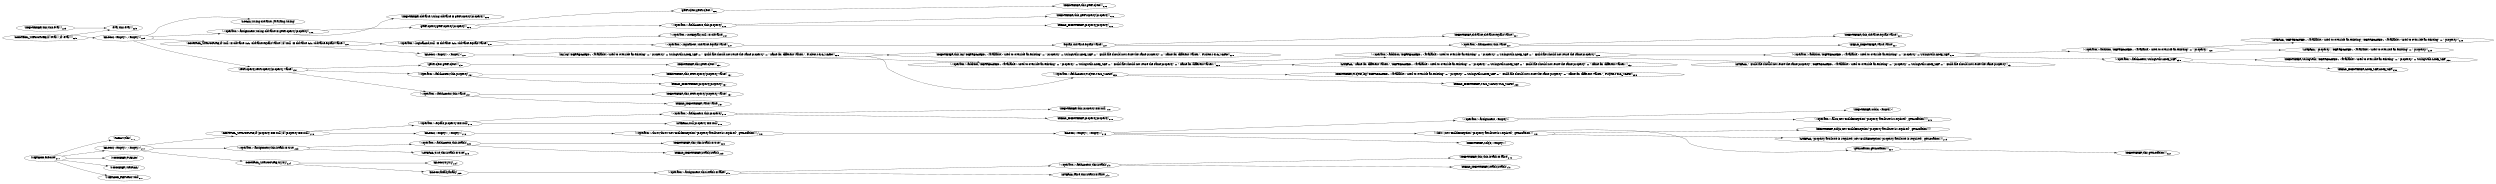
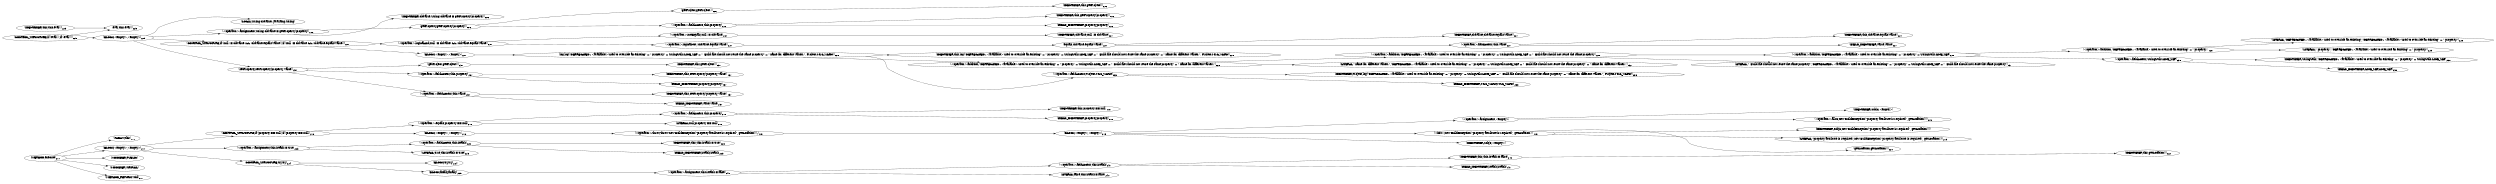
none -> (1085, 35)
(2007, 151) -> (1818, 155)
